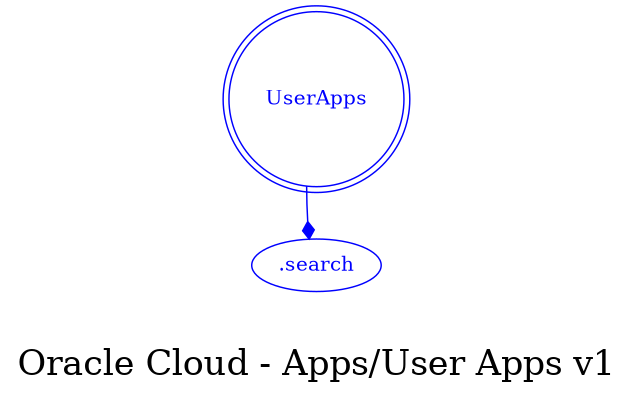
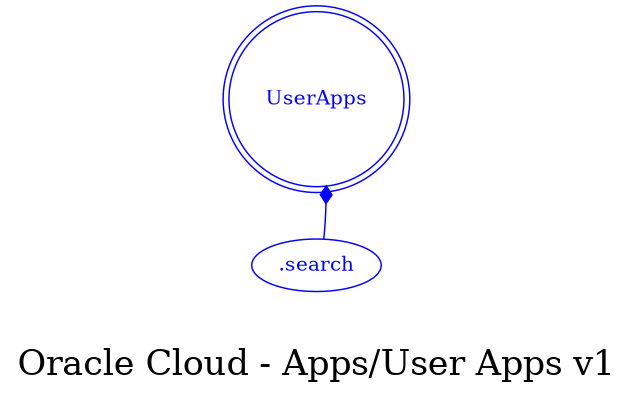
(307, 204) -> (325, 221)
